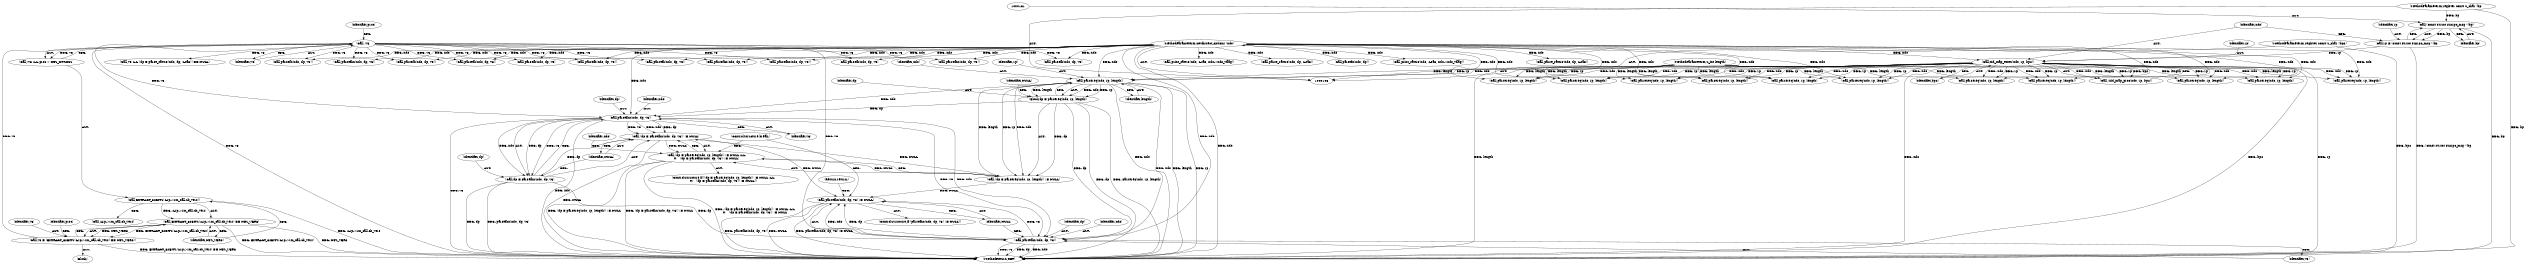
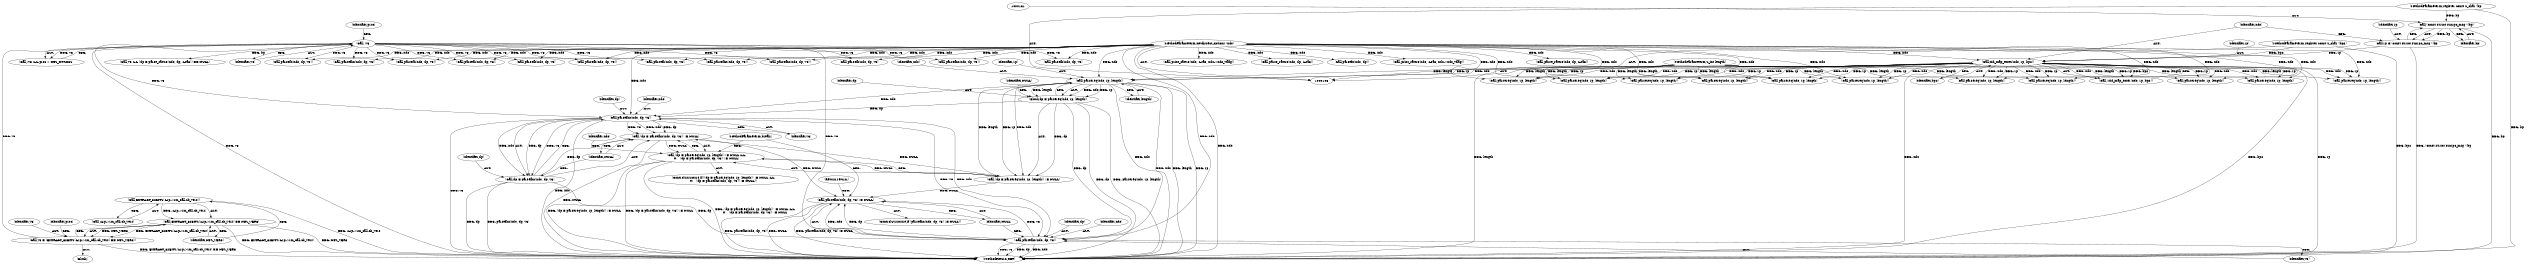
(1293, 50) -> (1279, 53)
(258, 53) -> (258, 53)
none -> (2169, 58)
(2126, 81) -> (2126, 81)
(751, 137) -> (751, 137)
(82, 143) -> (143, 213)
